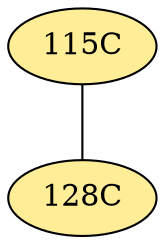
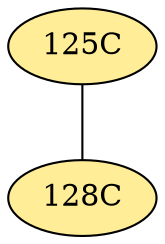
(82, 46) -> (82, 46)
